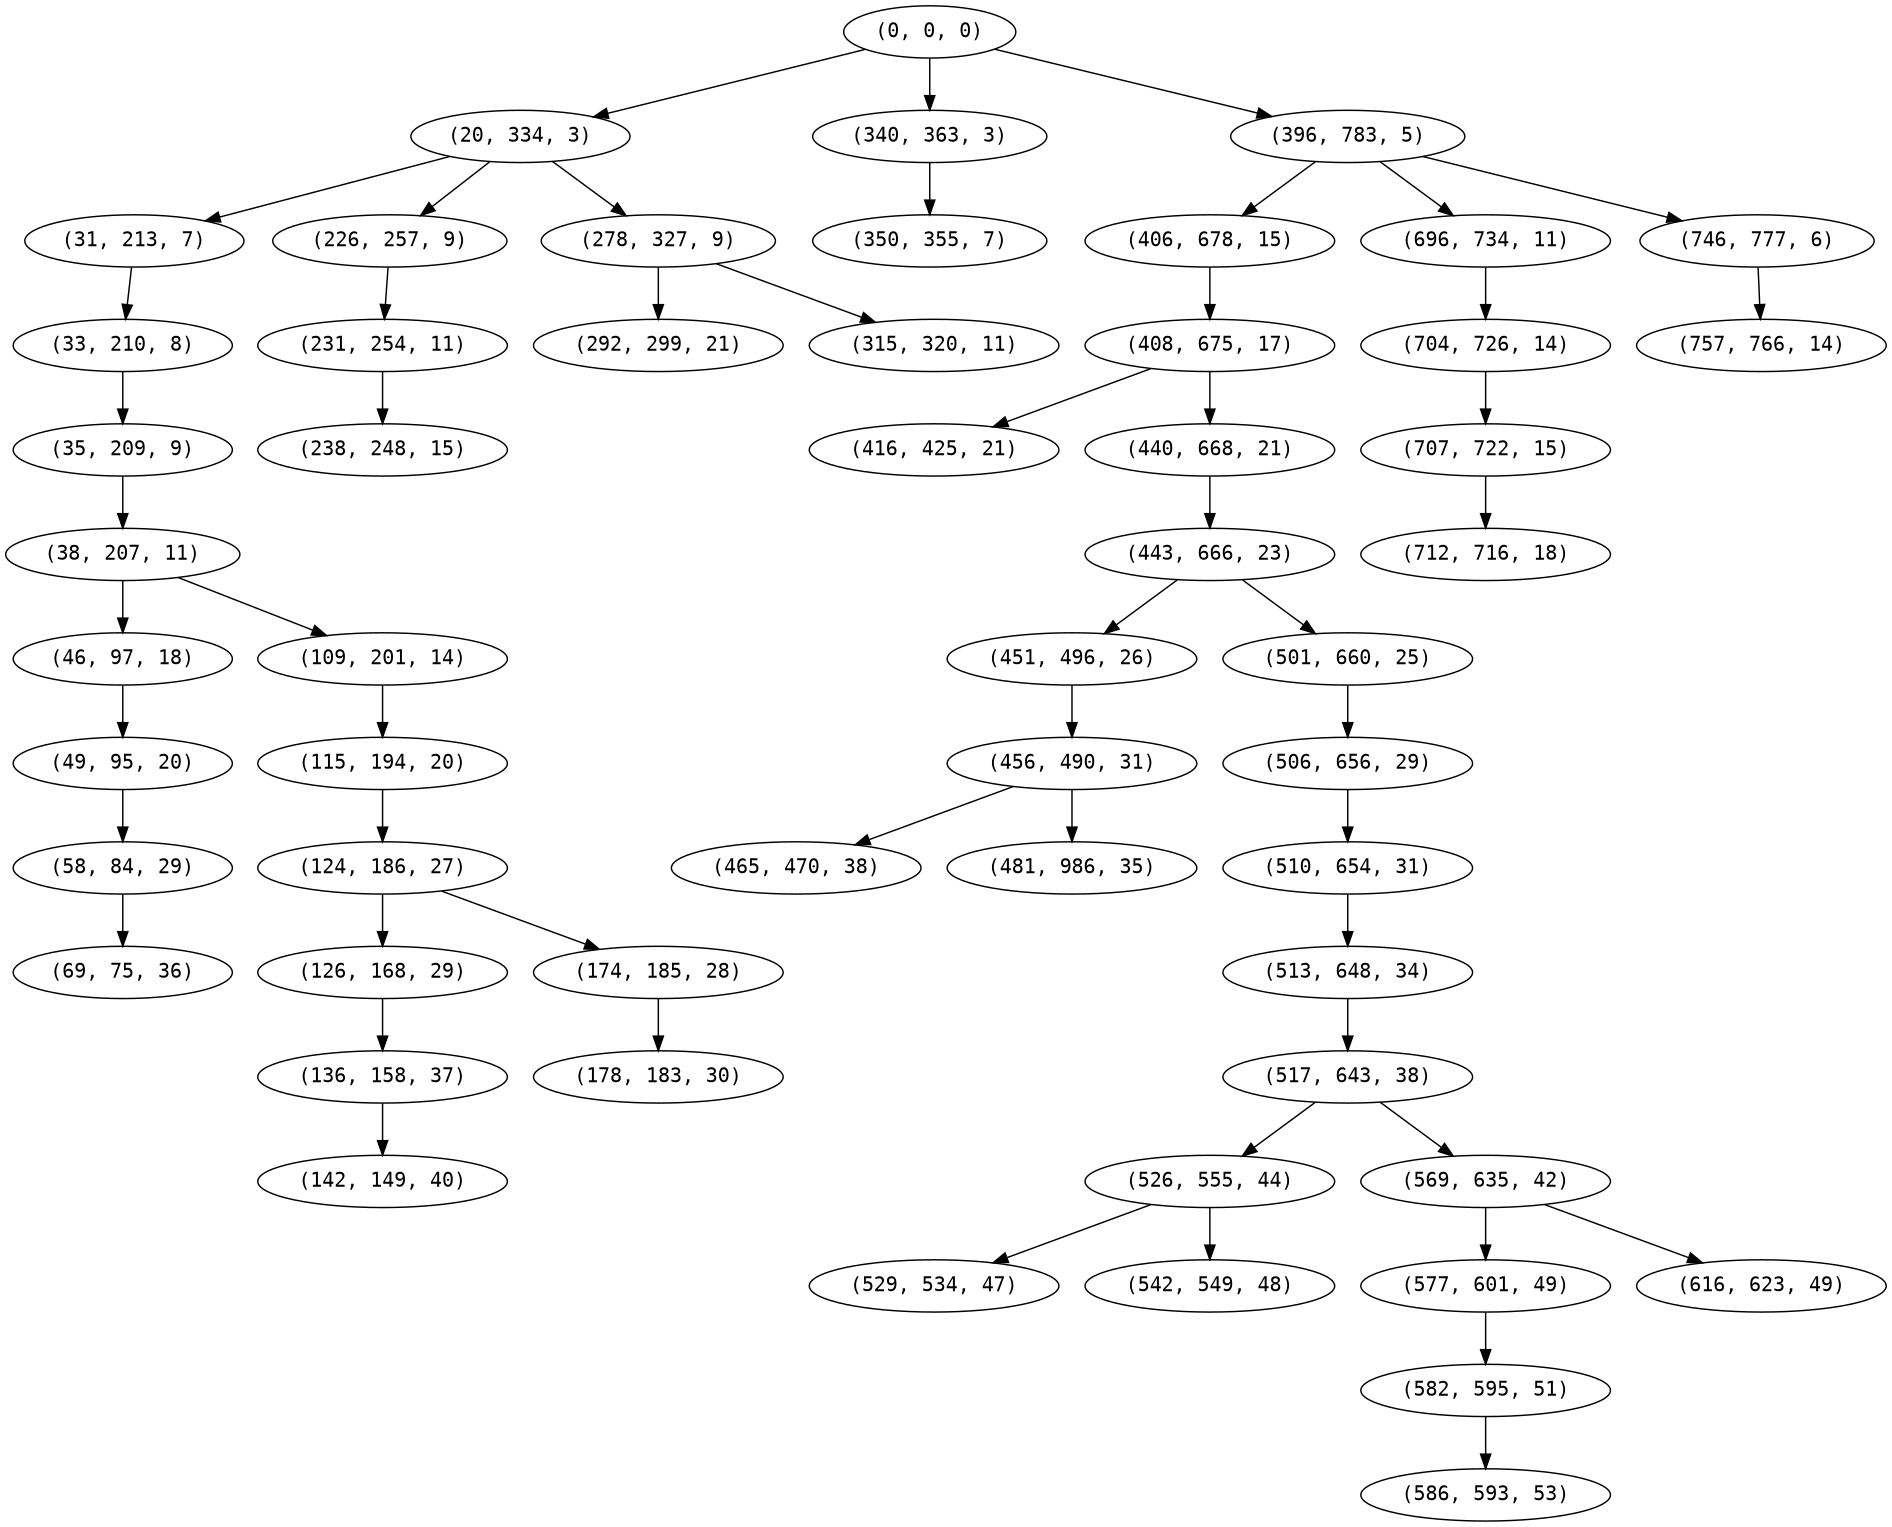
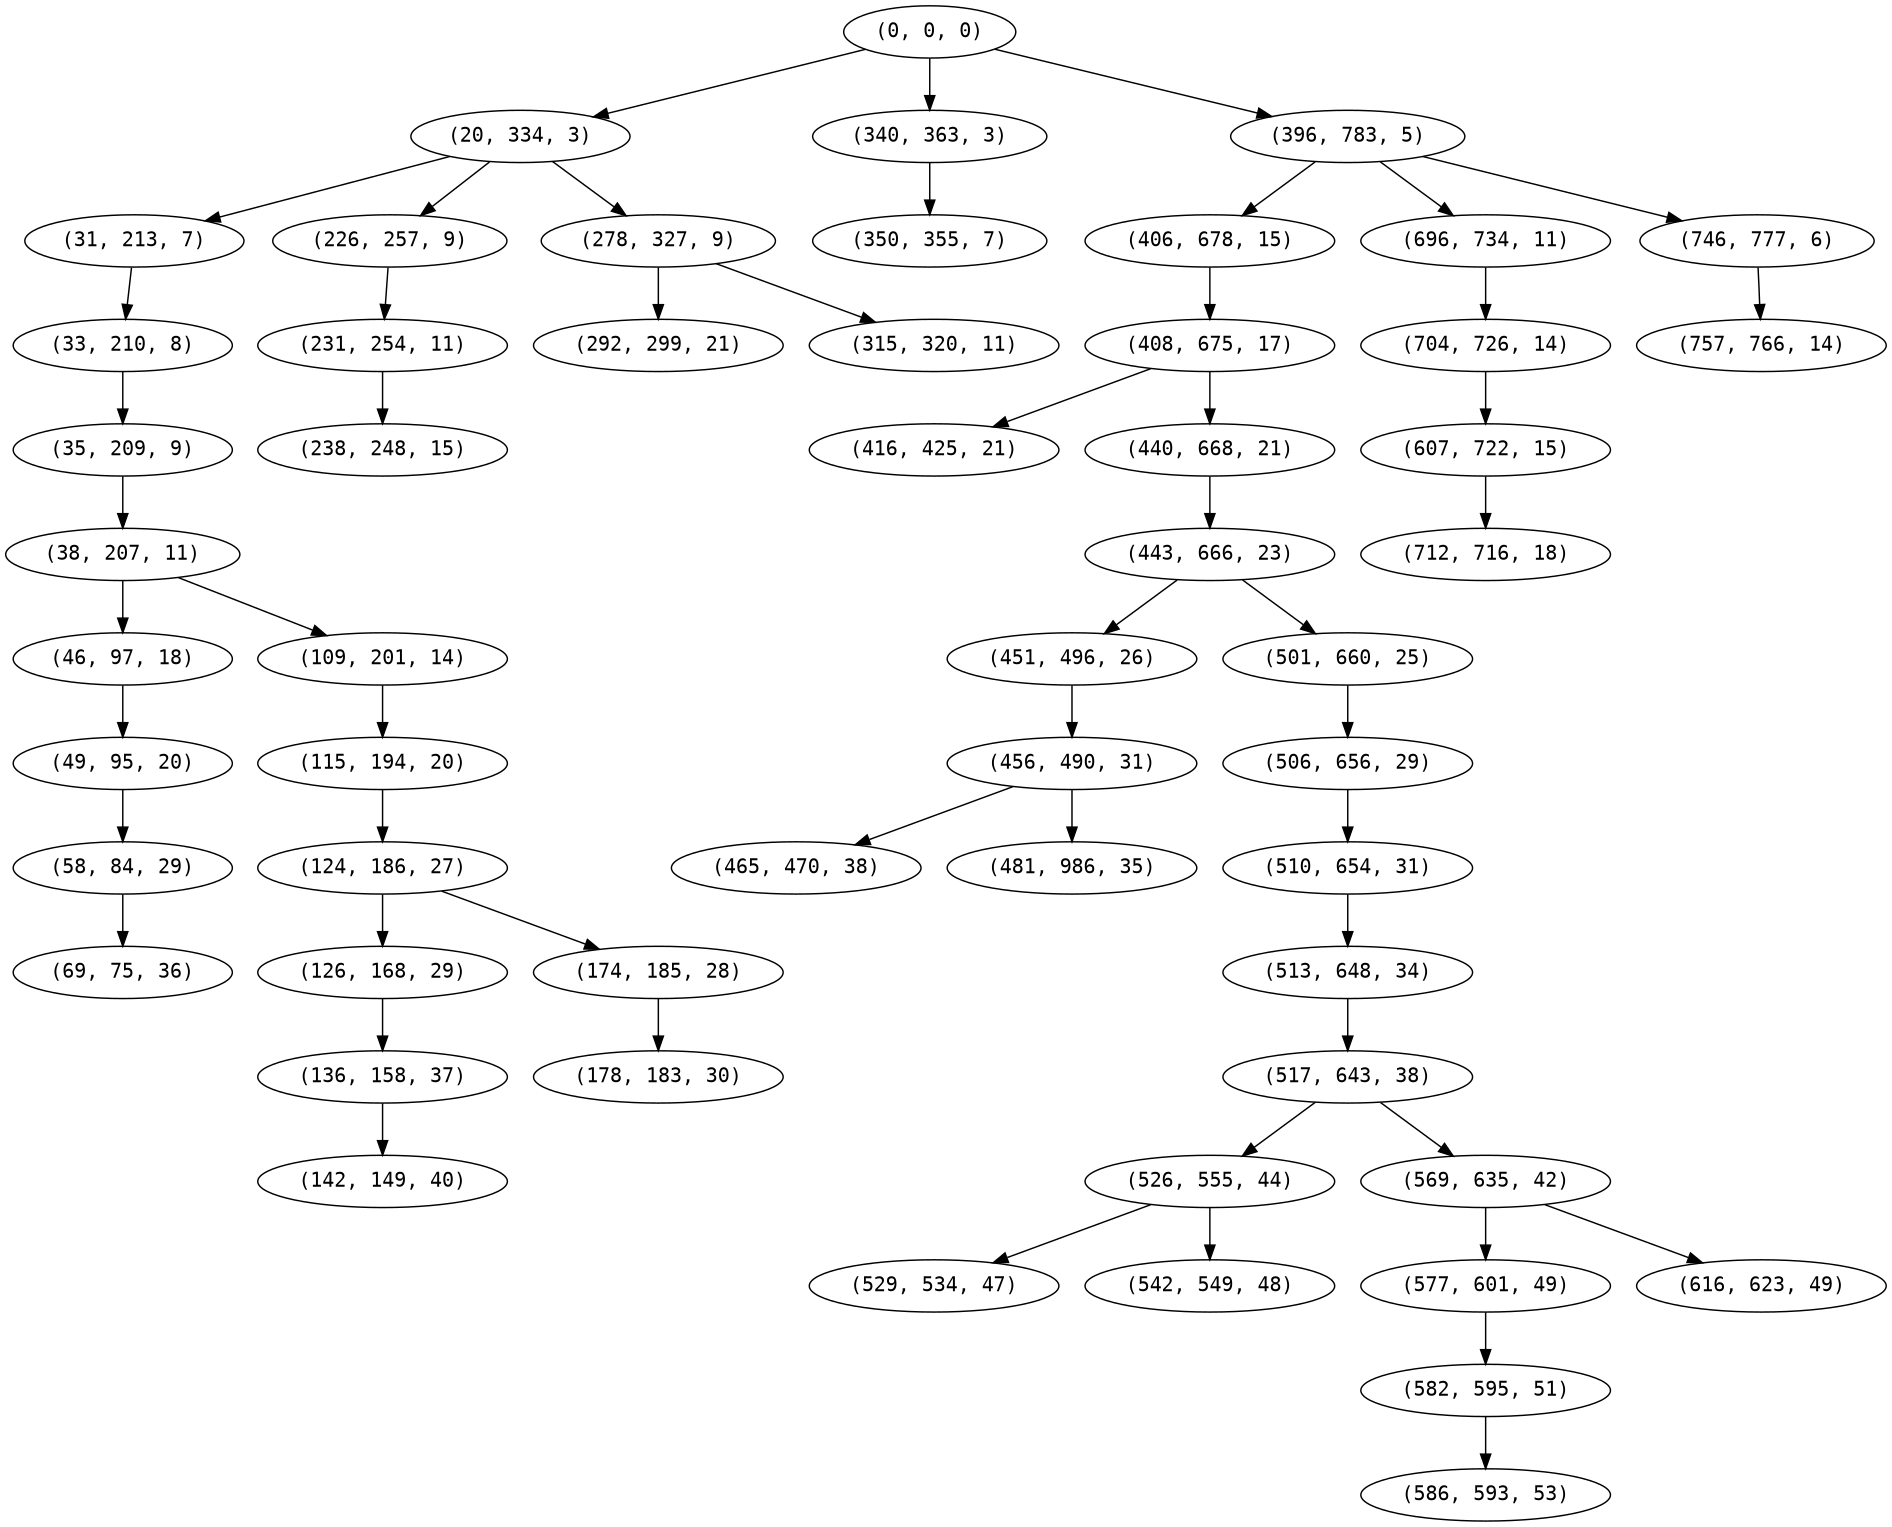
(1486, 450) -> (1486, 450)
